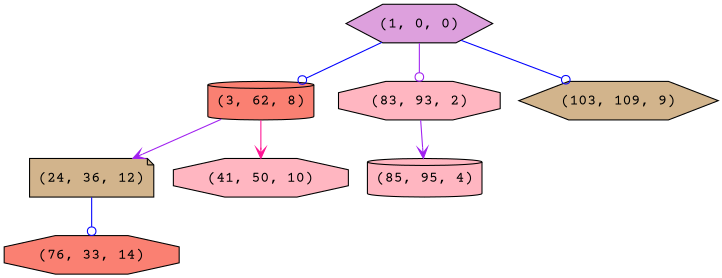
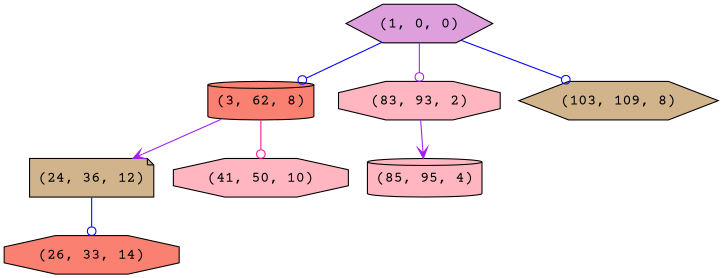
(619, 101) -> (619, 101)
(261, 135) -> (261, 135)
(92, 255) -> (92, 255)
